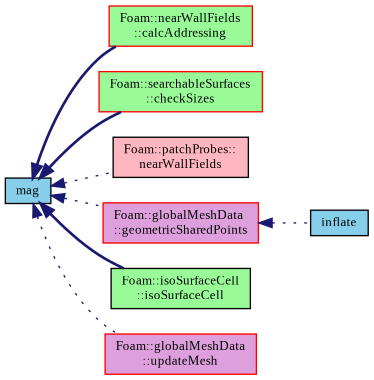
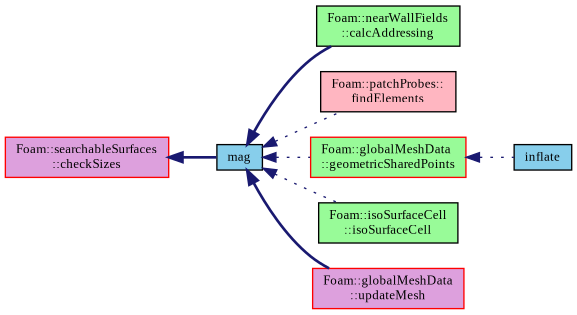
(181, 26) -> (388, 26)
(181, 92) -> (87, 157)
(82, 136) -> (200, 157)
(181, 157) -> (388, 92)
(181, 223) -> (388, 157)
(84, 244) -> (306, 189)
(68, 282) -> (286, 231)
